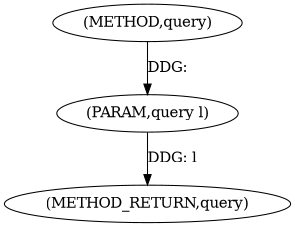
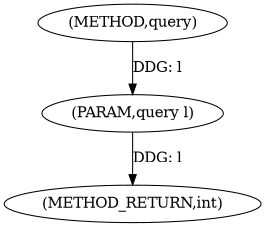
(170, 68) -> (158, 68)
(148, 204) -> (133, 204)
